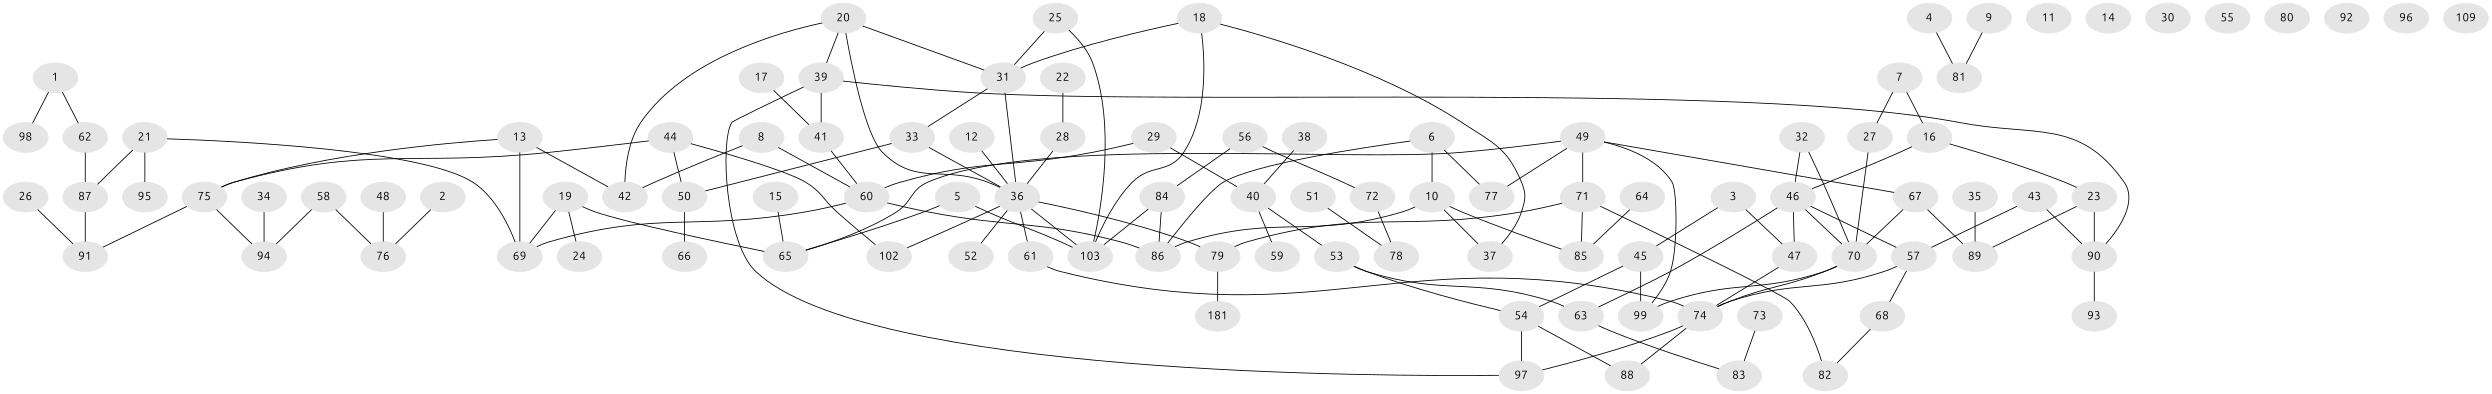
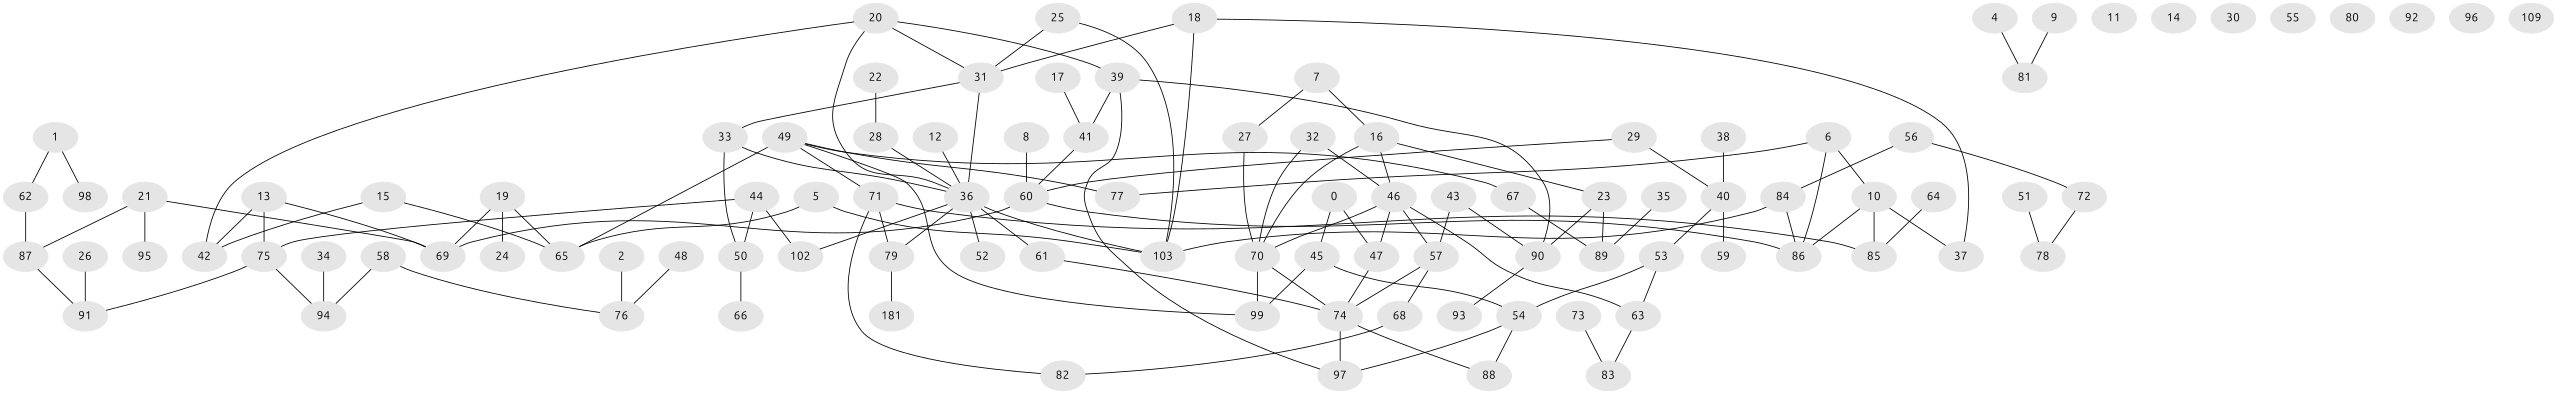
(692, 166) -> (281, 226)
(1733, 197) -> (1334, 197)
(1885, 227) -> (1299, 188)
